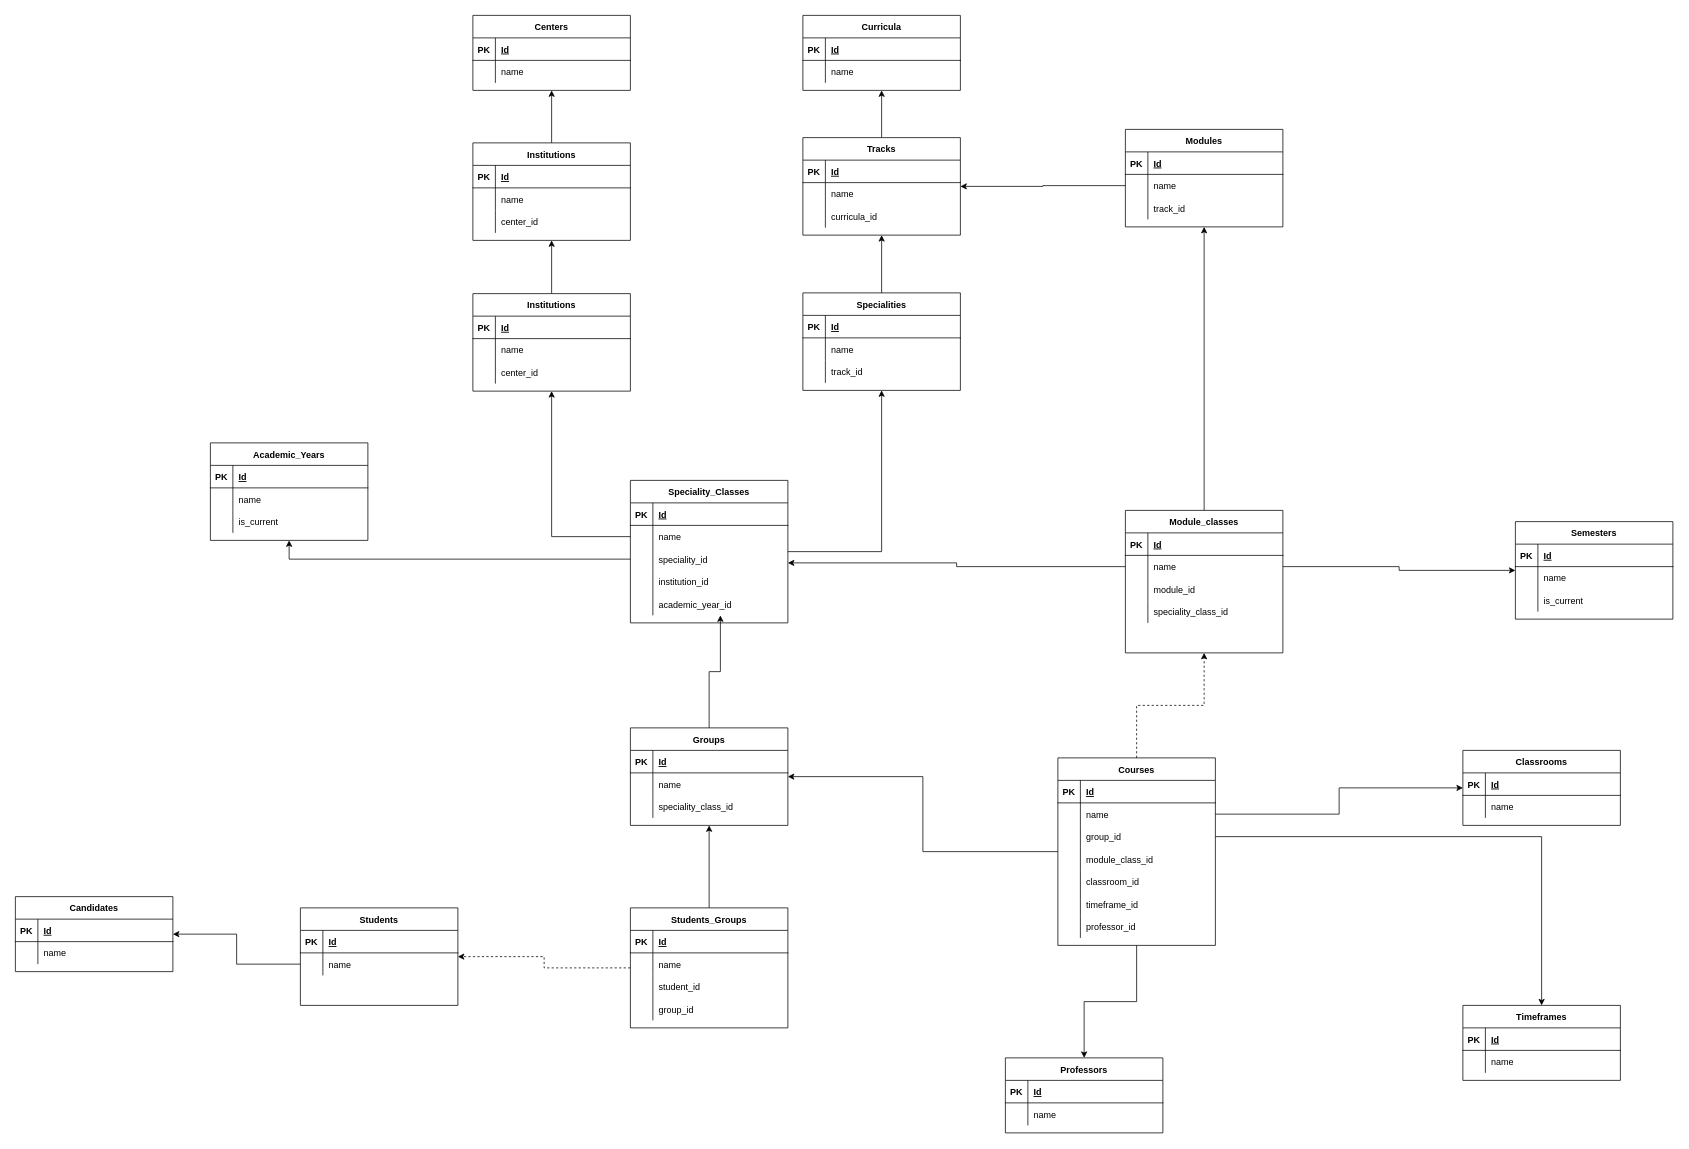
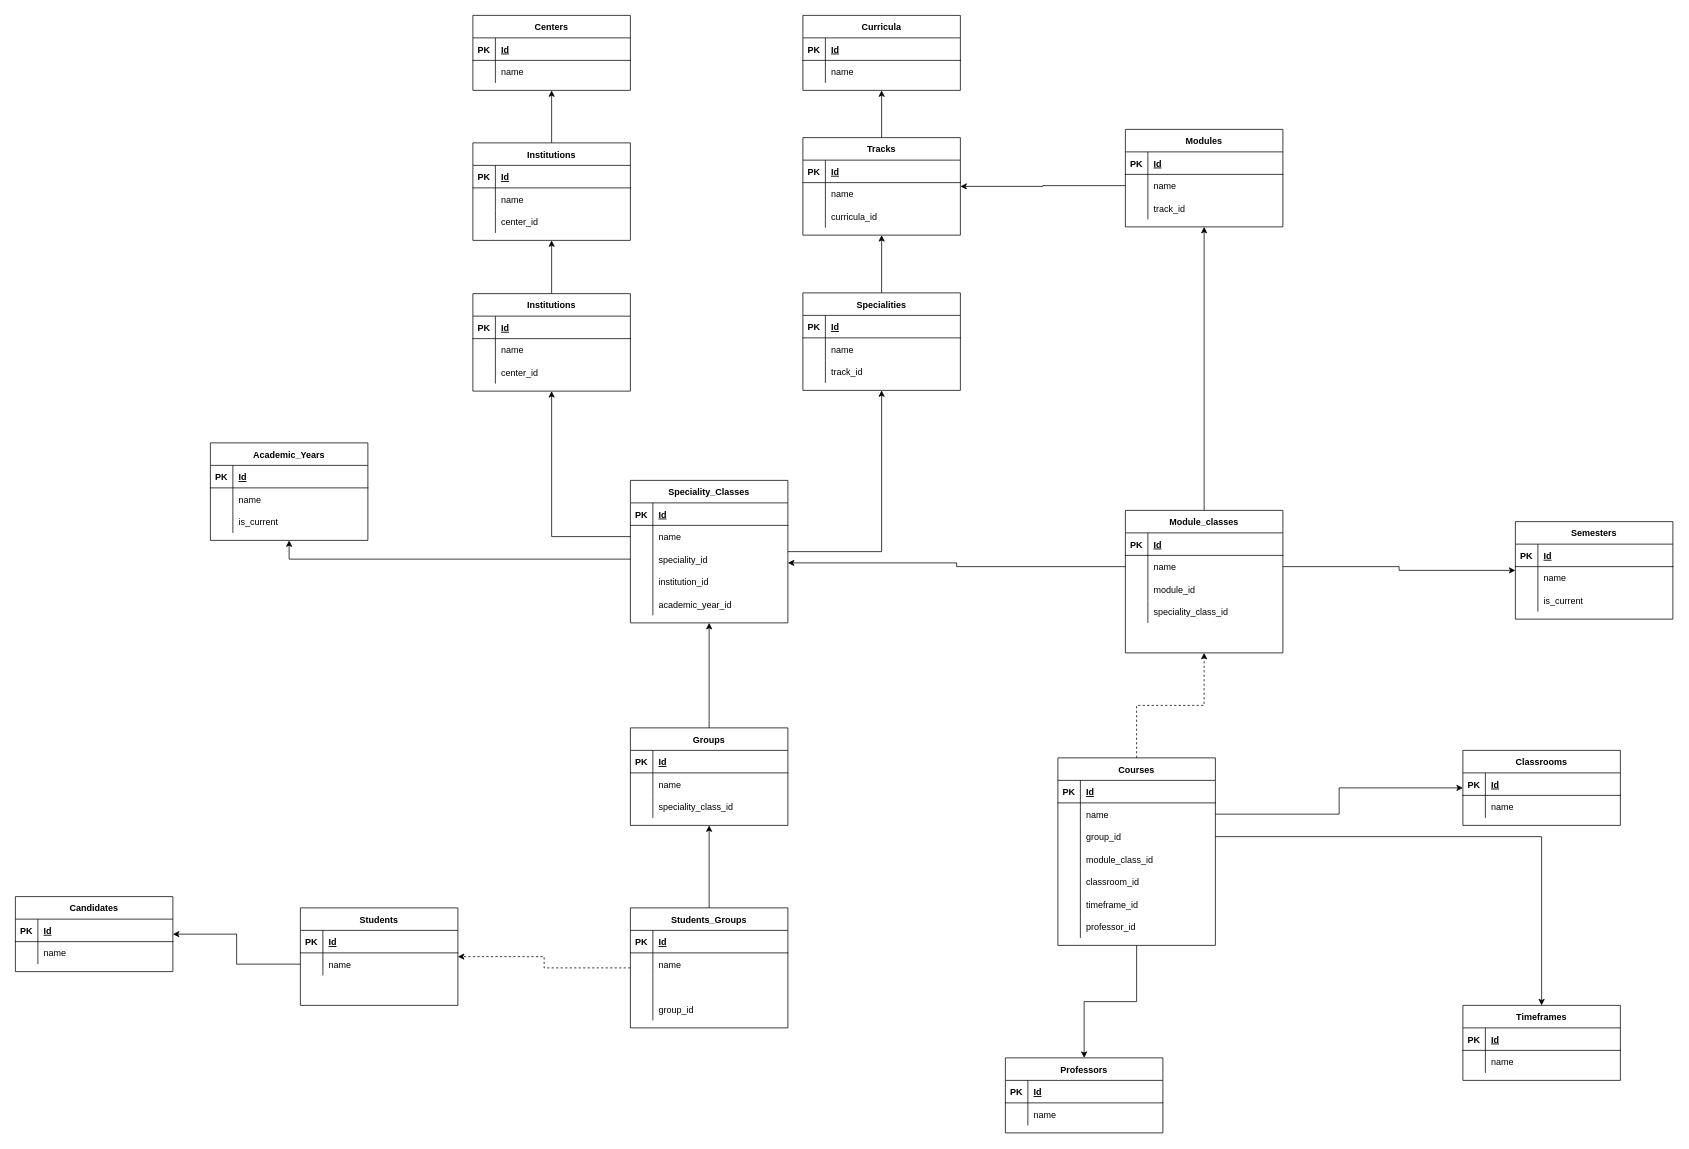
(720, 652) -> (709, 671)
(988, 852) -> none
(720, 987) -> none
